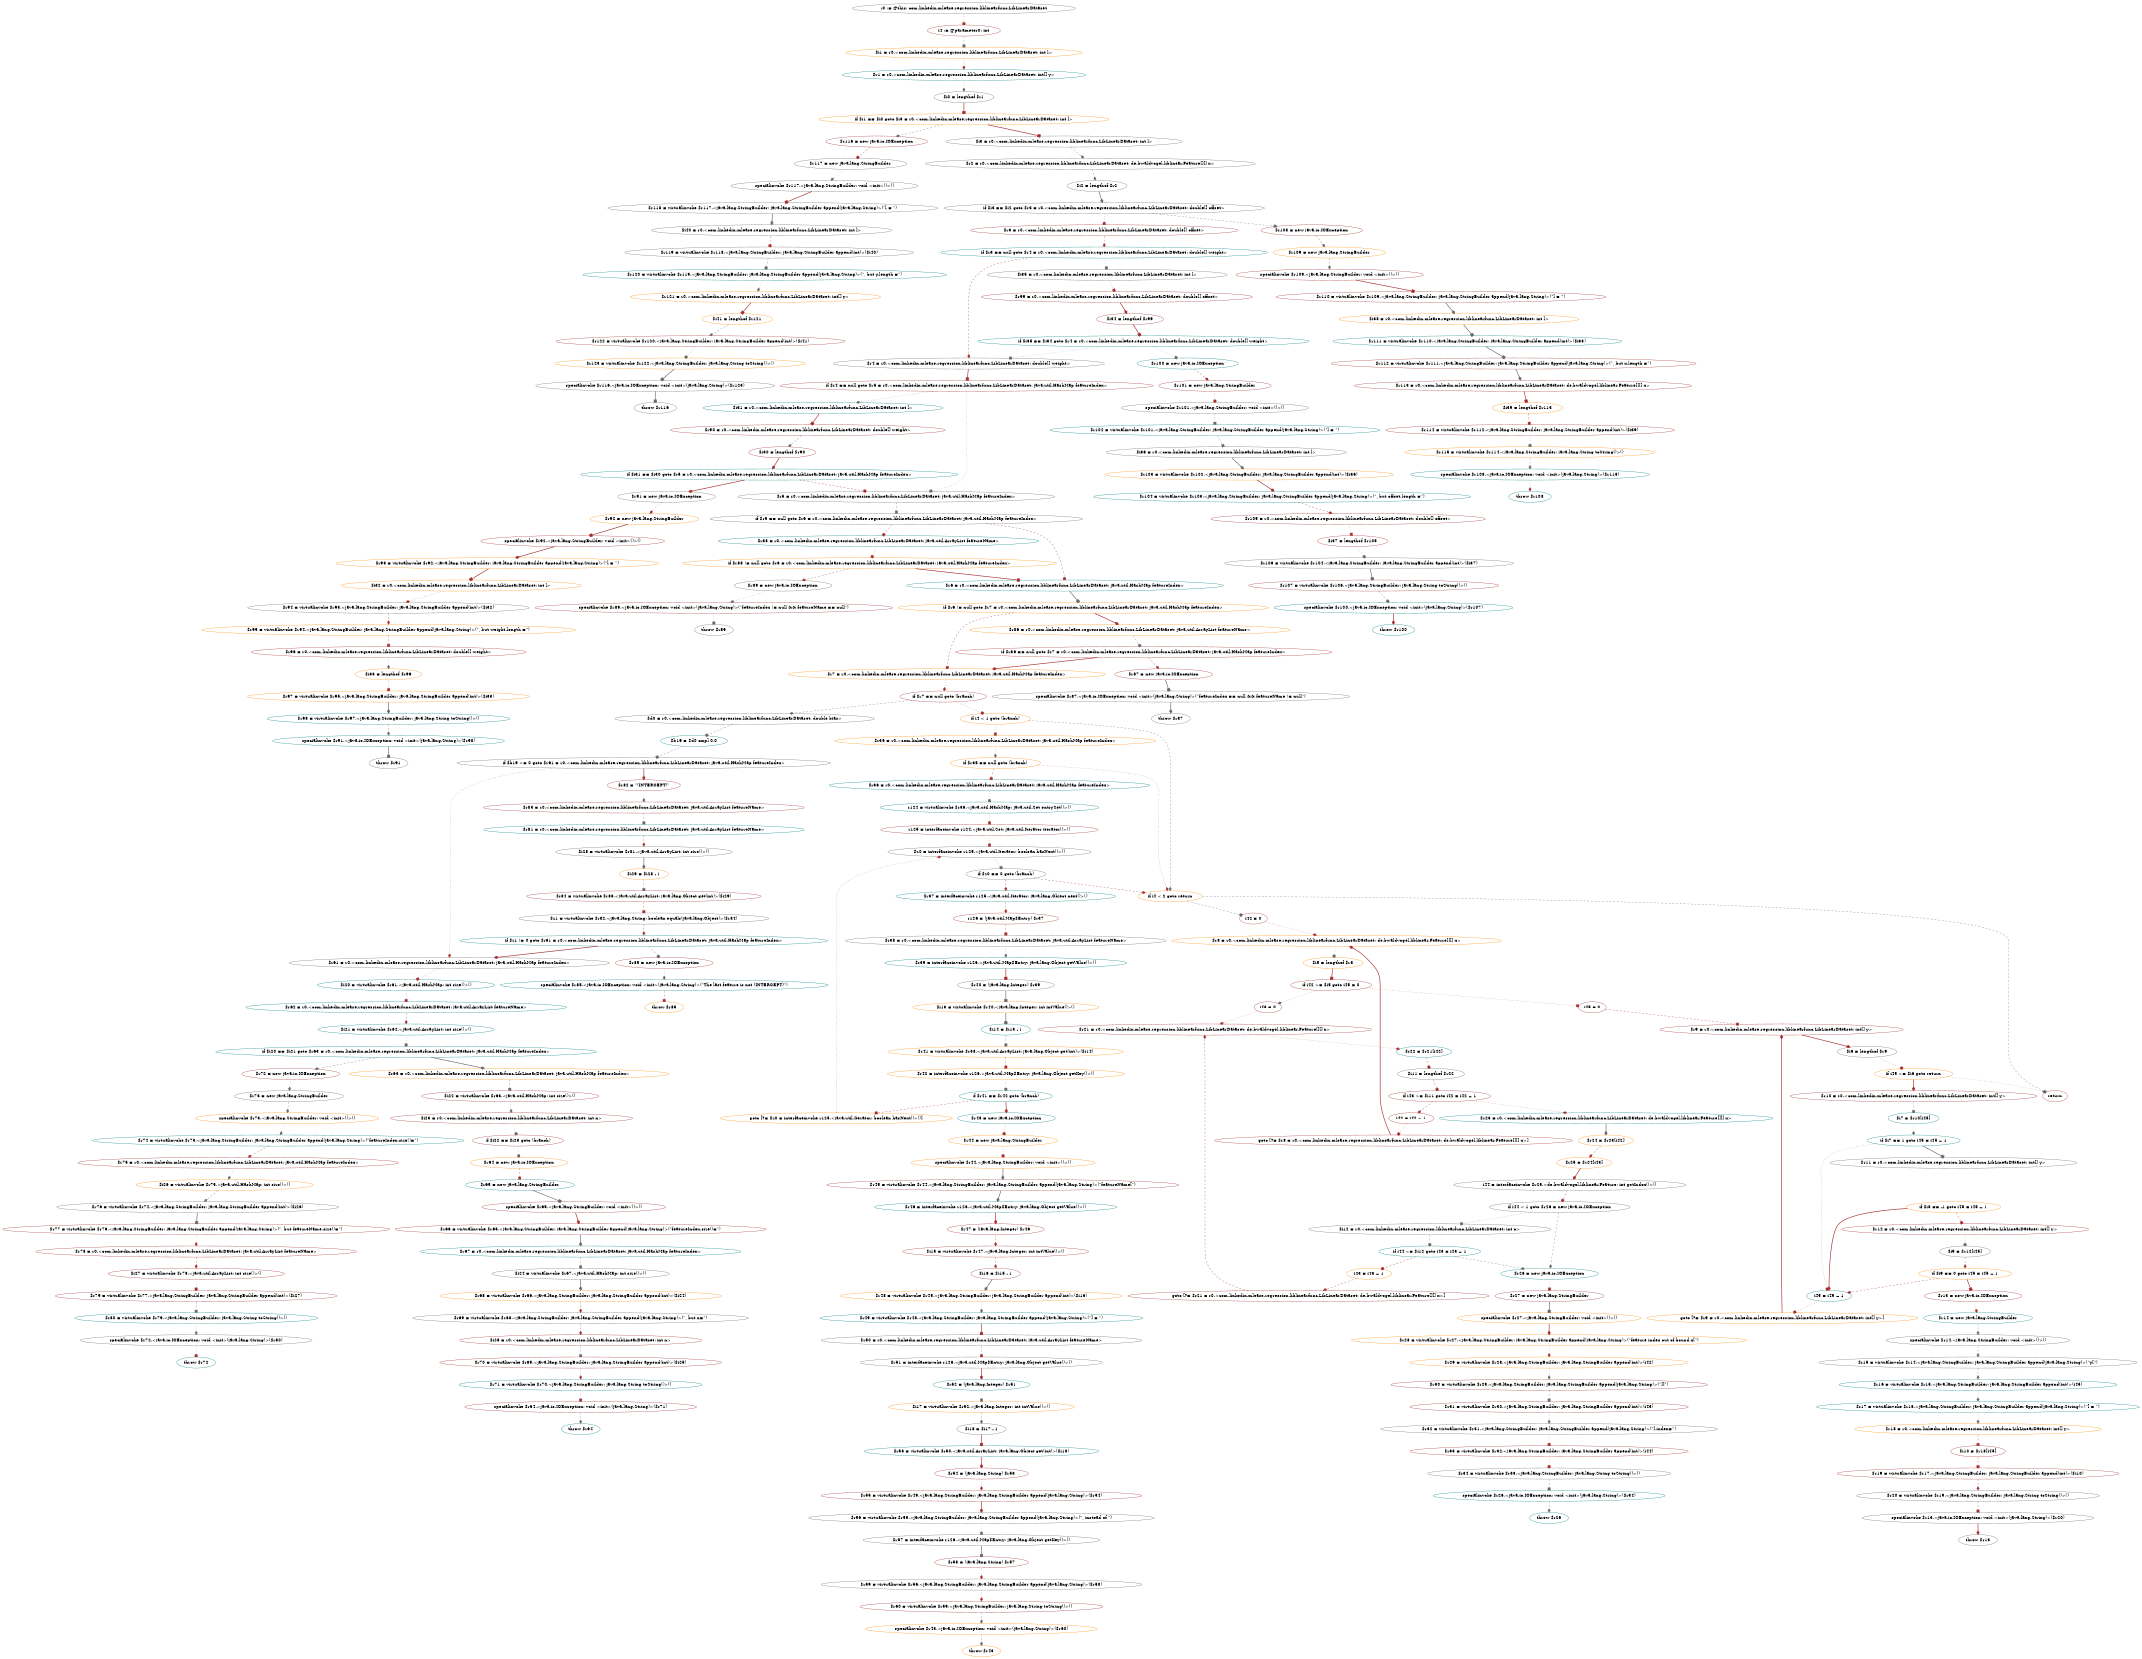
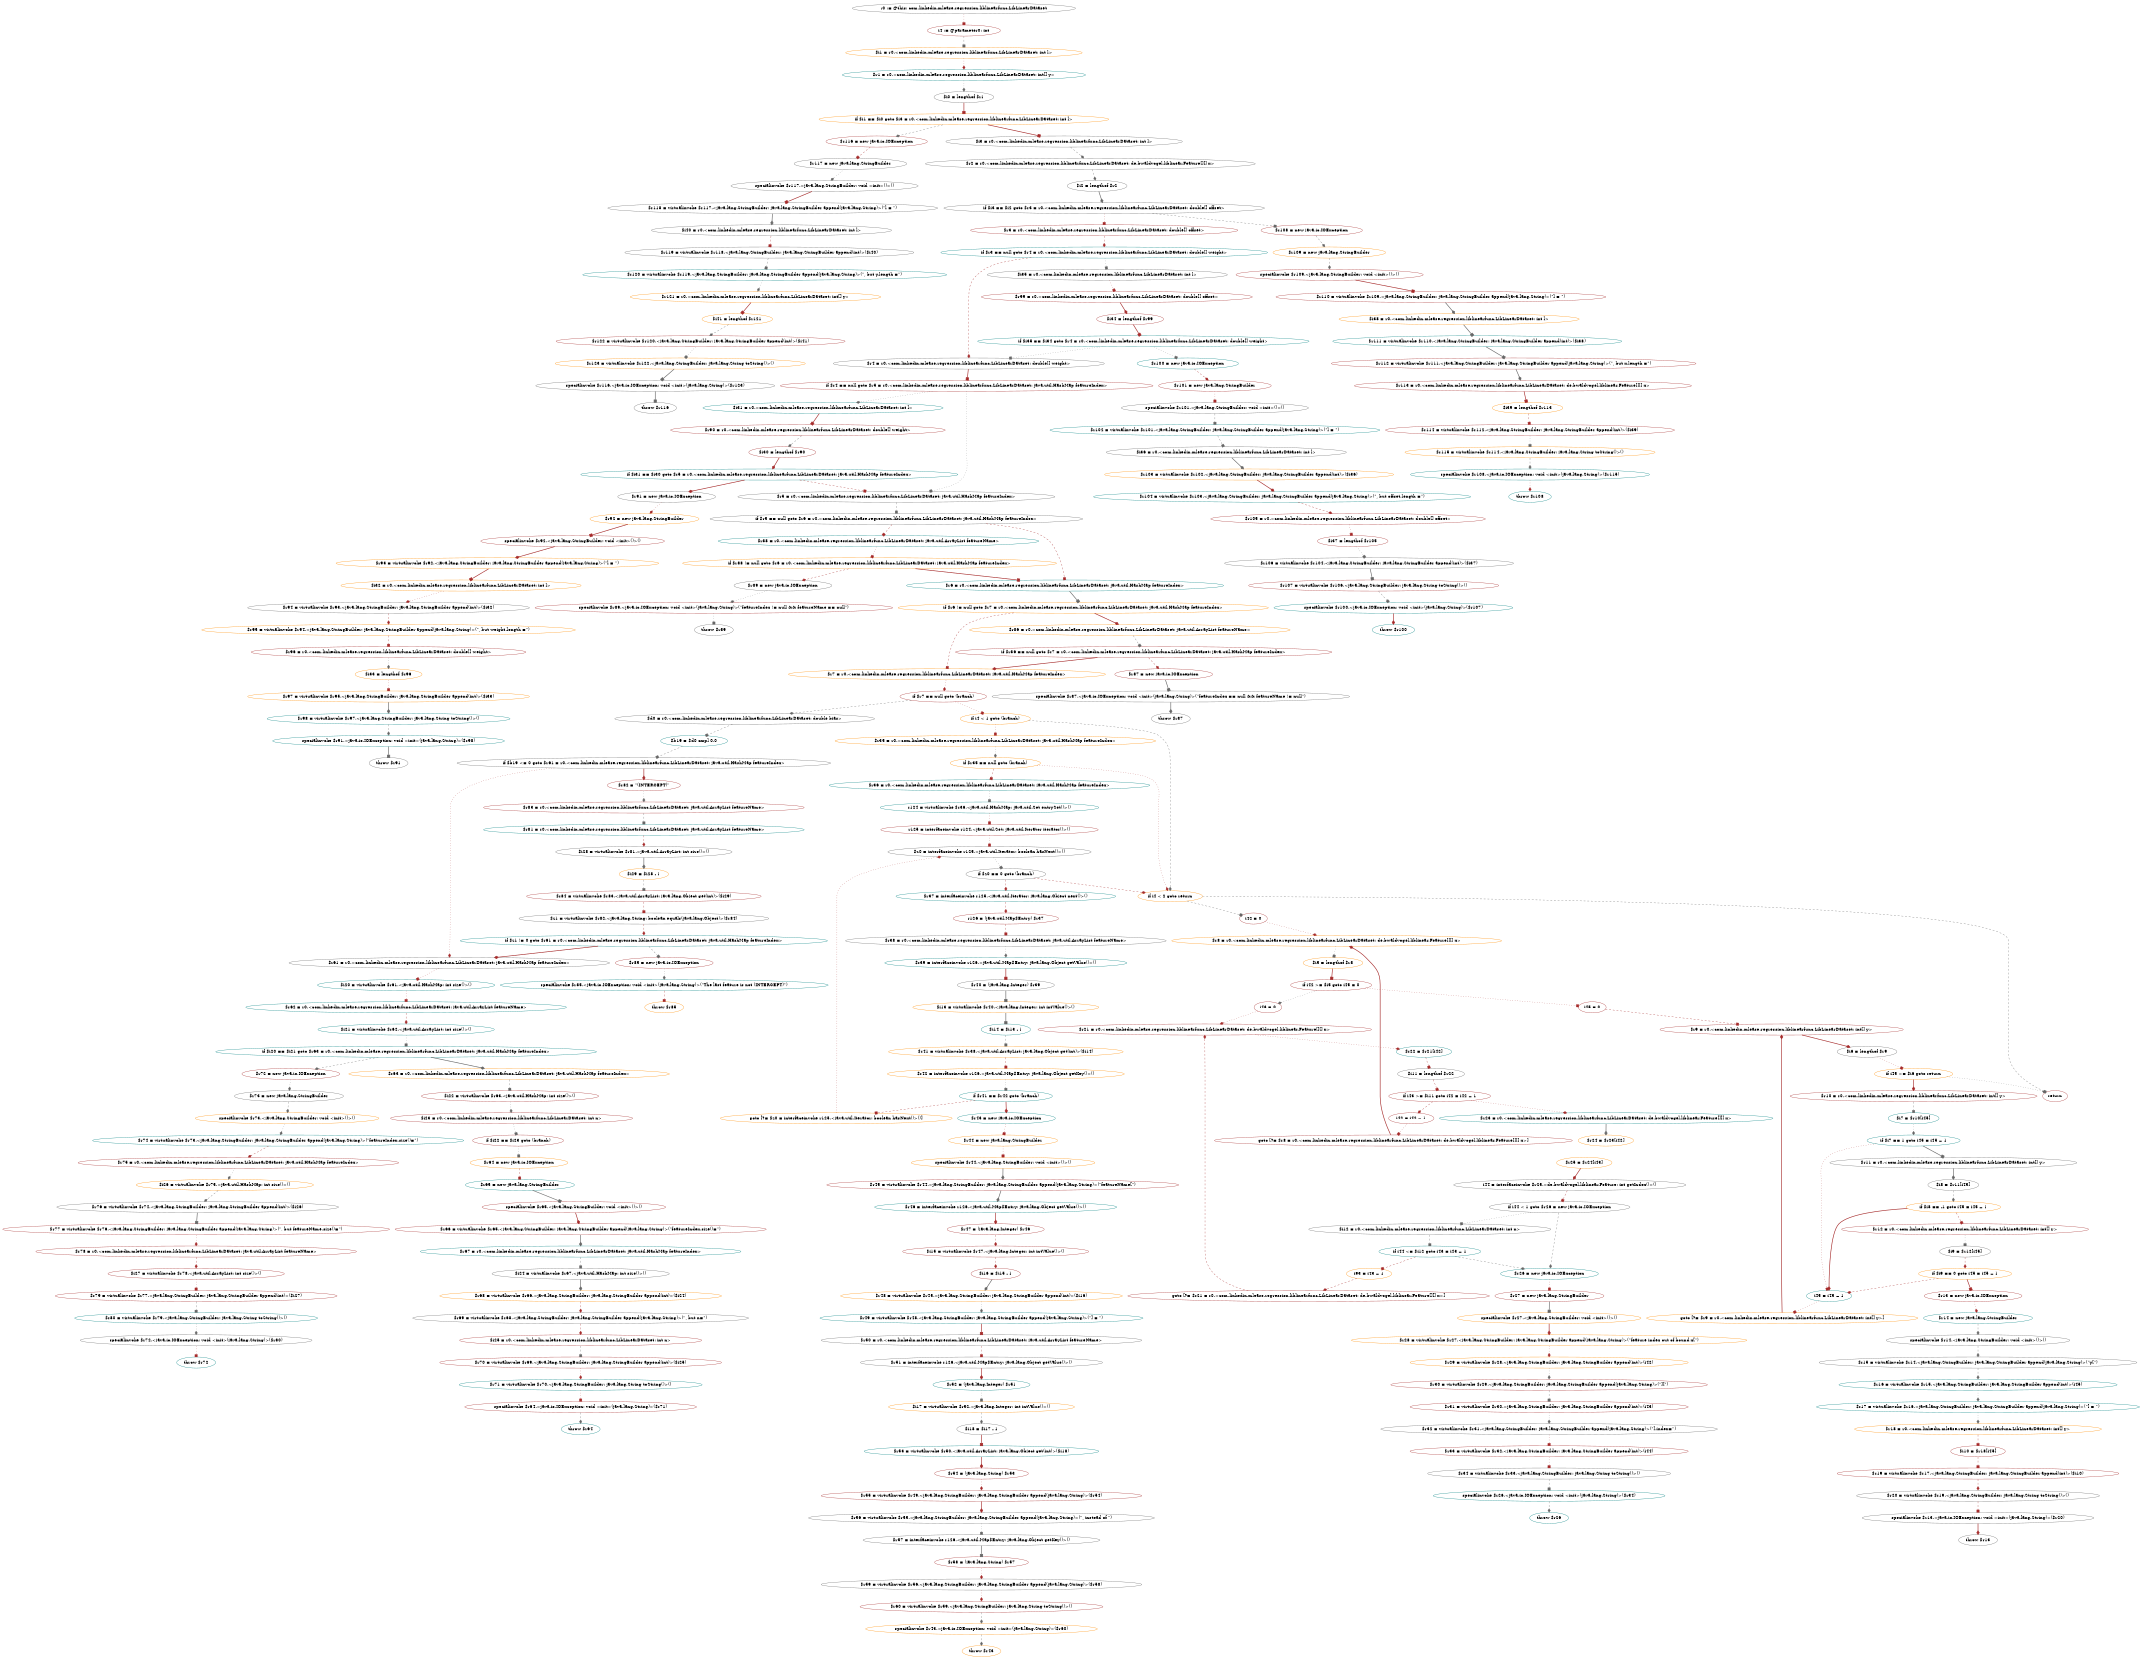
(1596, 1150) -> none
none -> (1953, 1185)
(1369, 1274) -> (1369, 1274)
